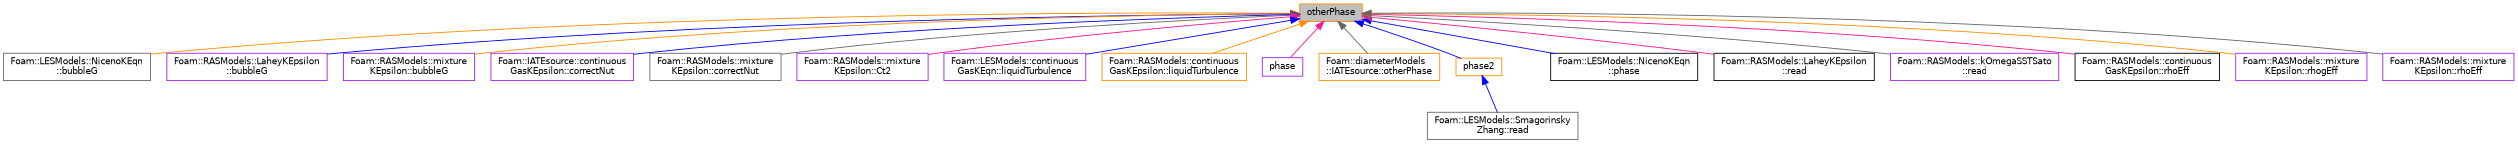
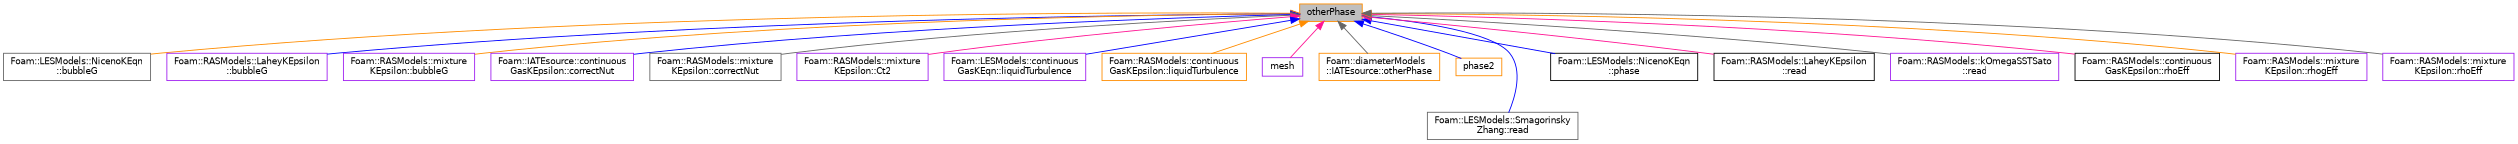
(1283, 67) -> (1283, 67)
(1492, 98) -> (1463, 32)
